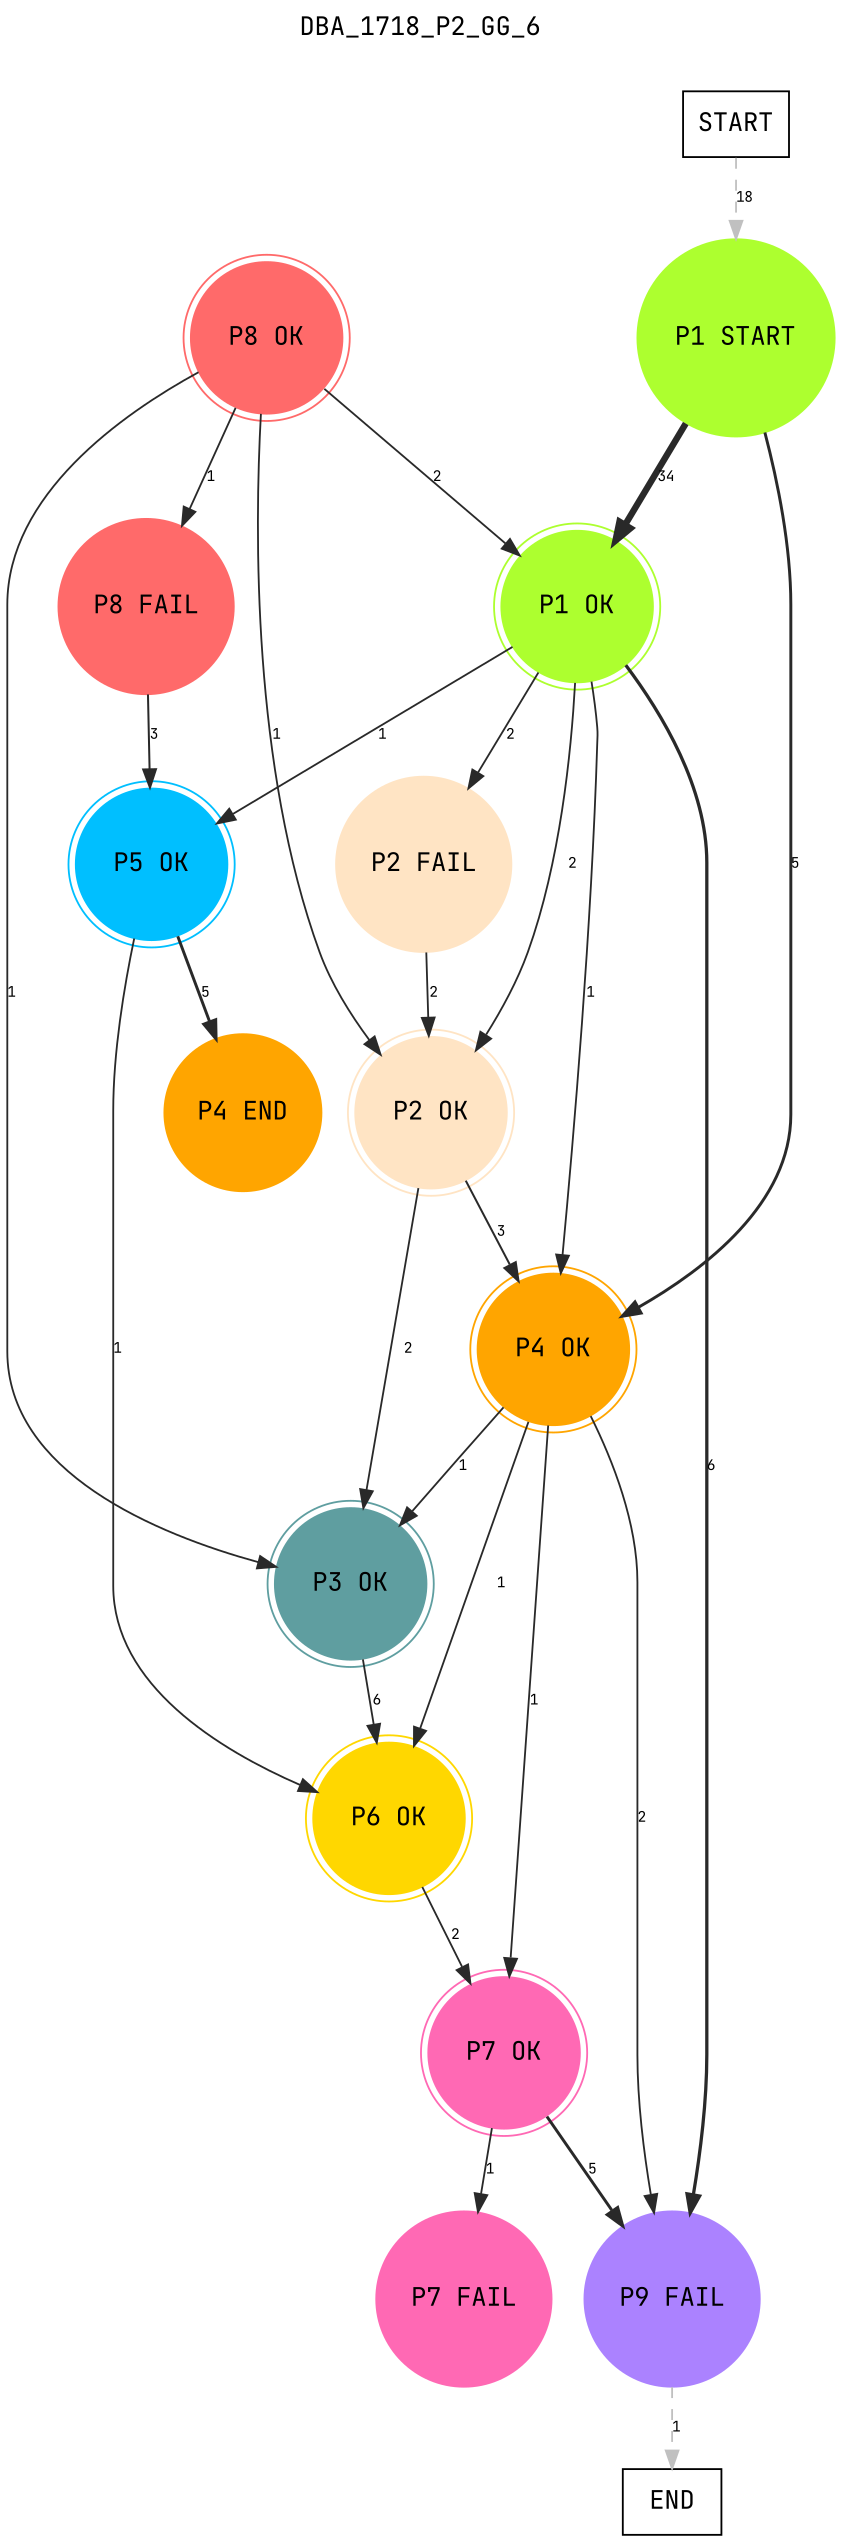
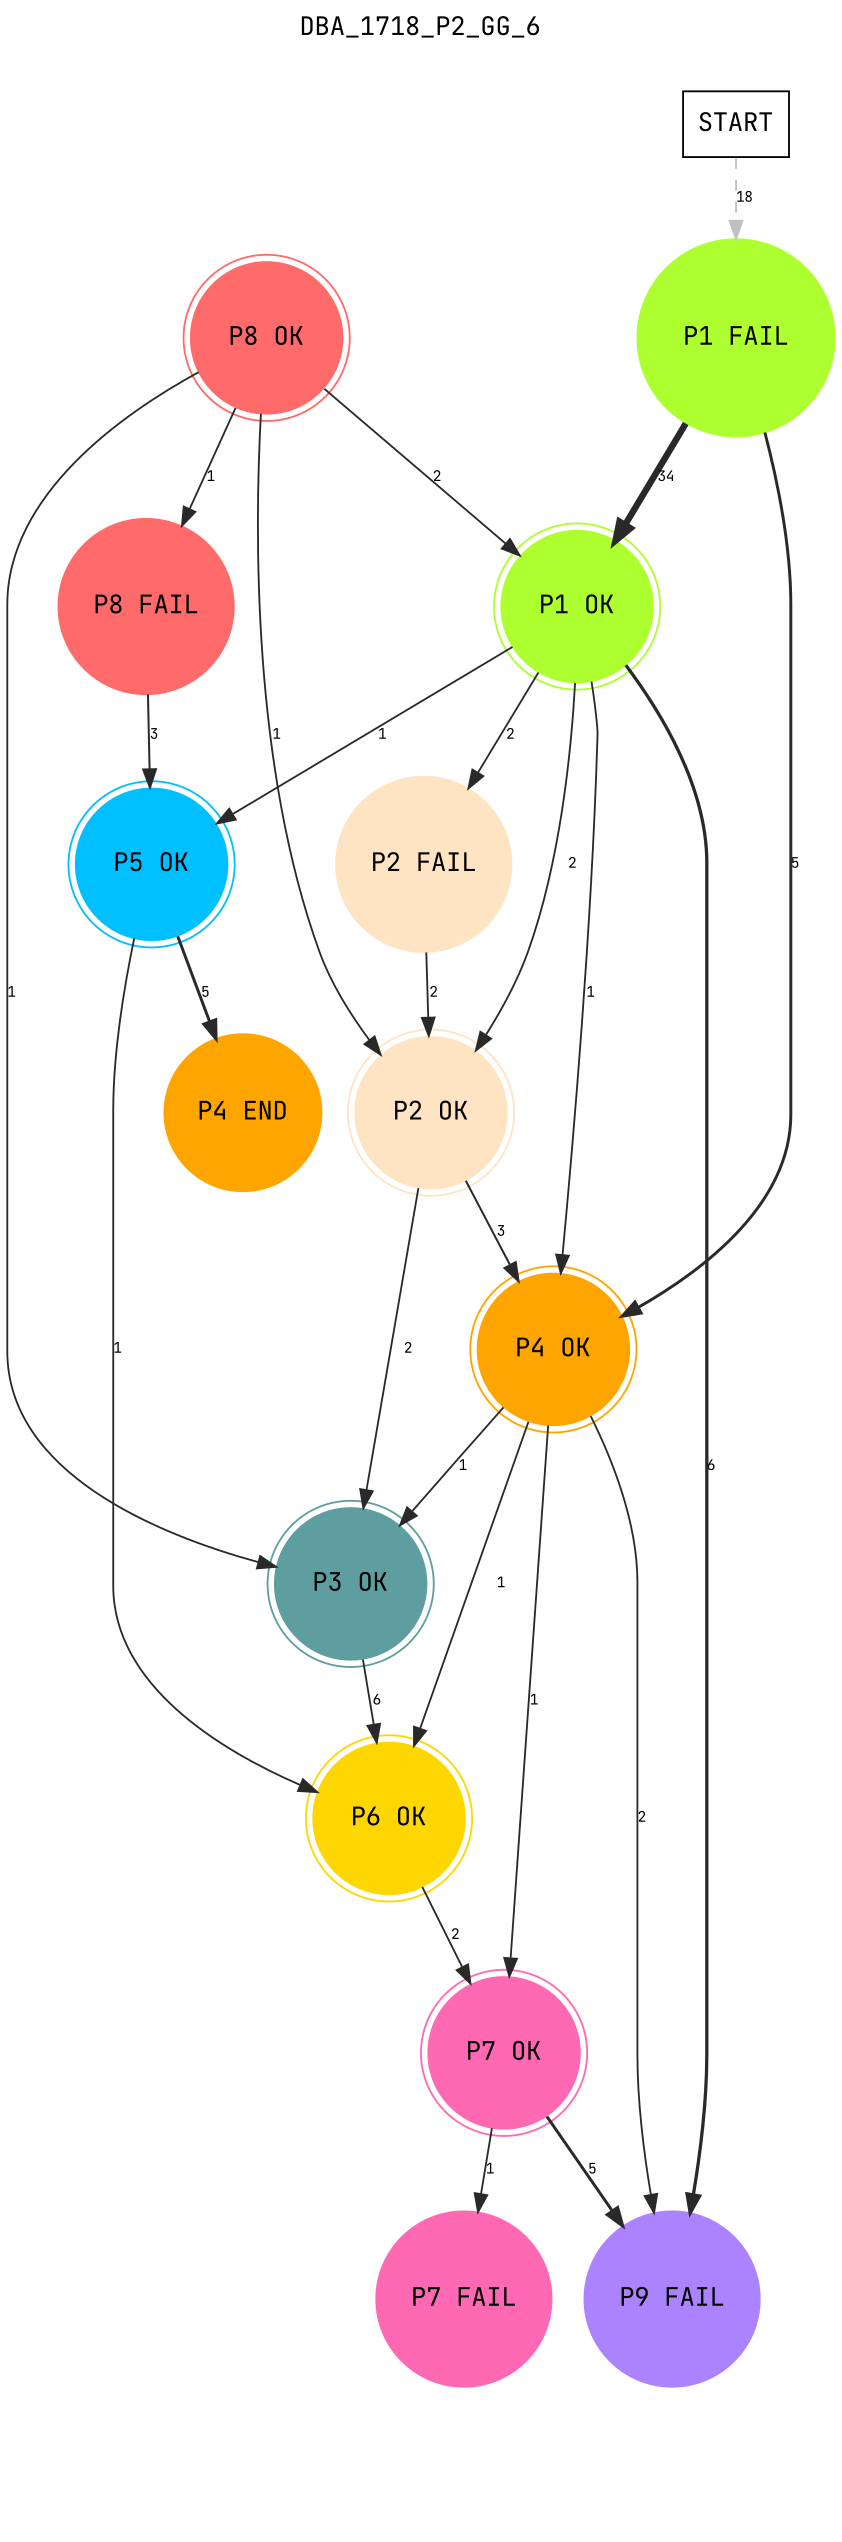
(736, 338) -> (736, 338)
(672, 2502) -> none
